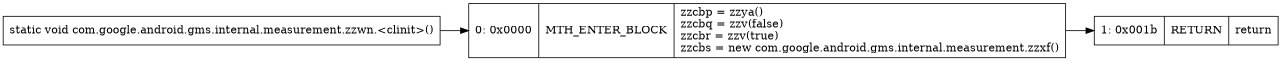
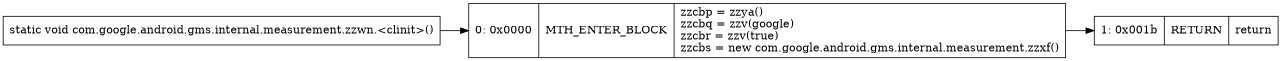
(732, 24) -> (737, 24)
